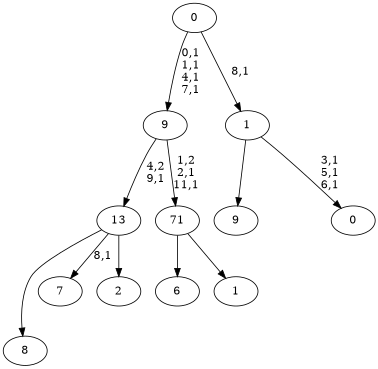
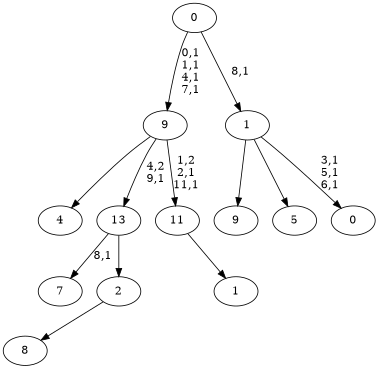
none -> (60, 221)
(177, 221) -> (177, 221)
none -> (295, 221)
(42, 265) -> (76, 319)
(177, 291) -> none
